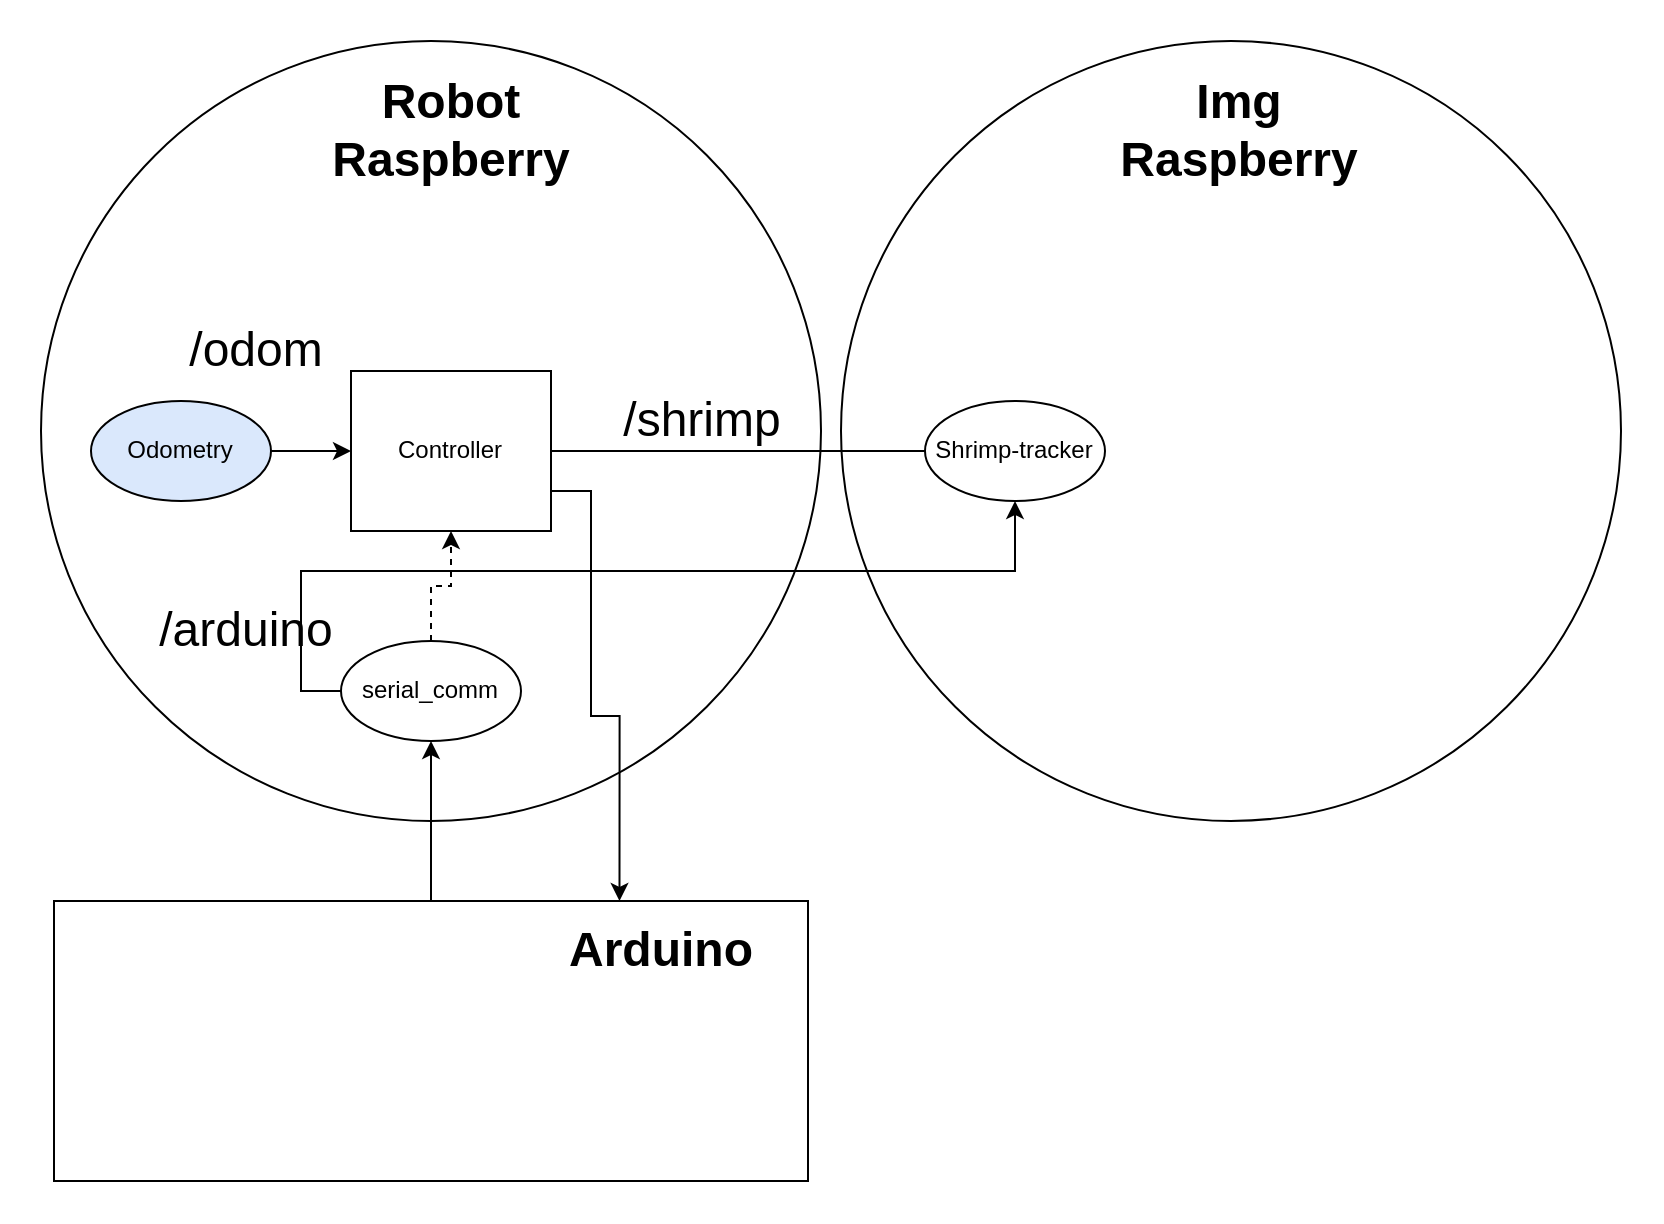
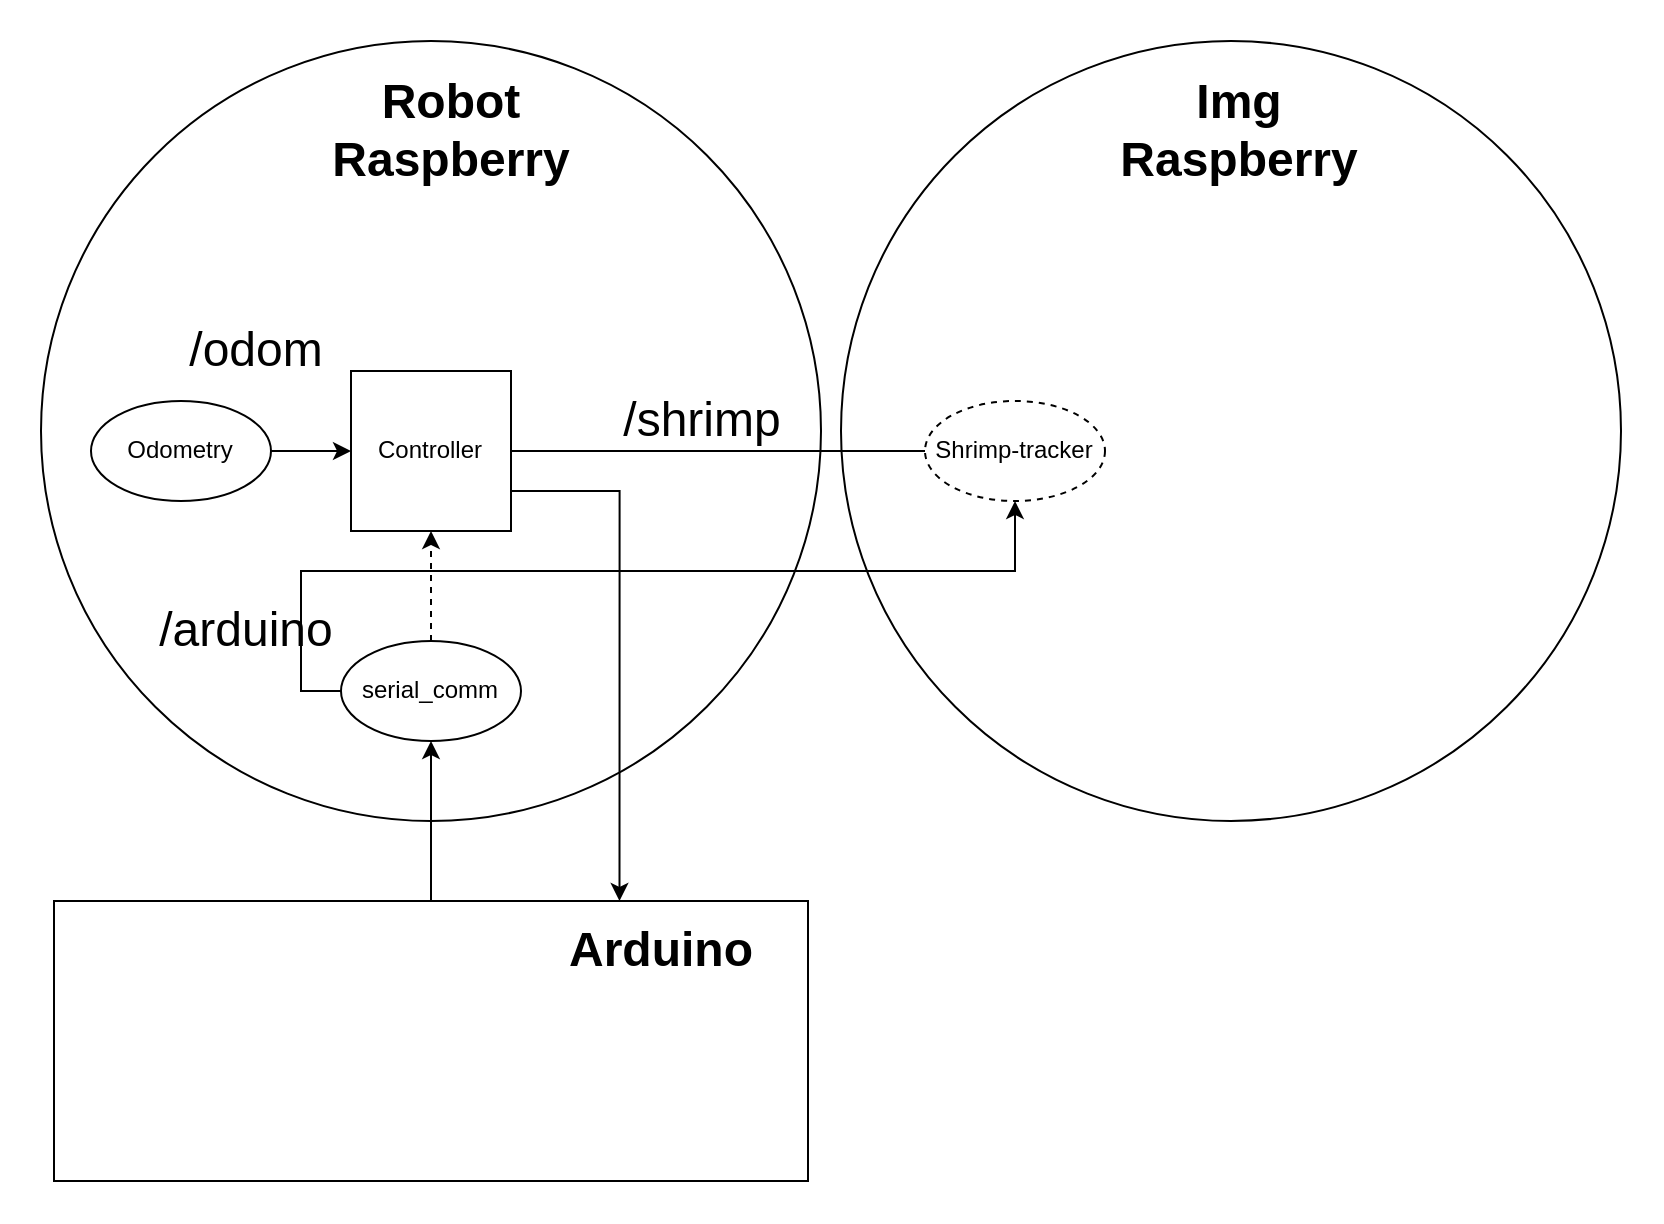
(181, 451) -> (181, 451)
(451, 451) -> (431, 451)
(1015, 451) -> (1015, 451)
